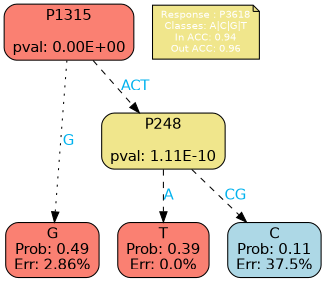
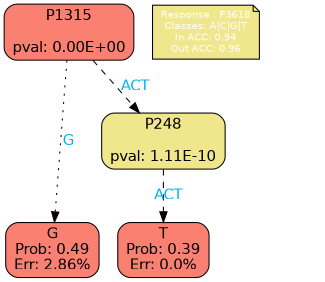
(169, 196) -> (169, 196)
(274, 250) -> none
